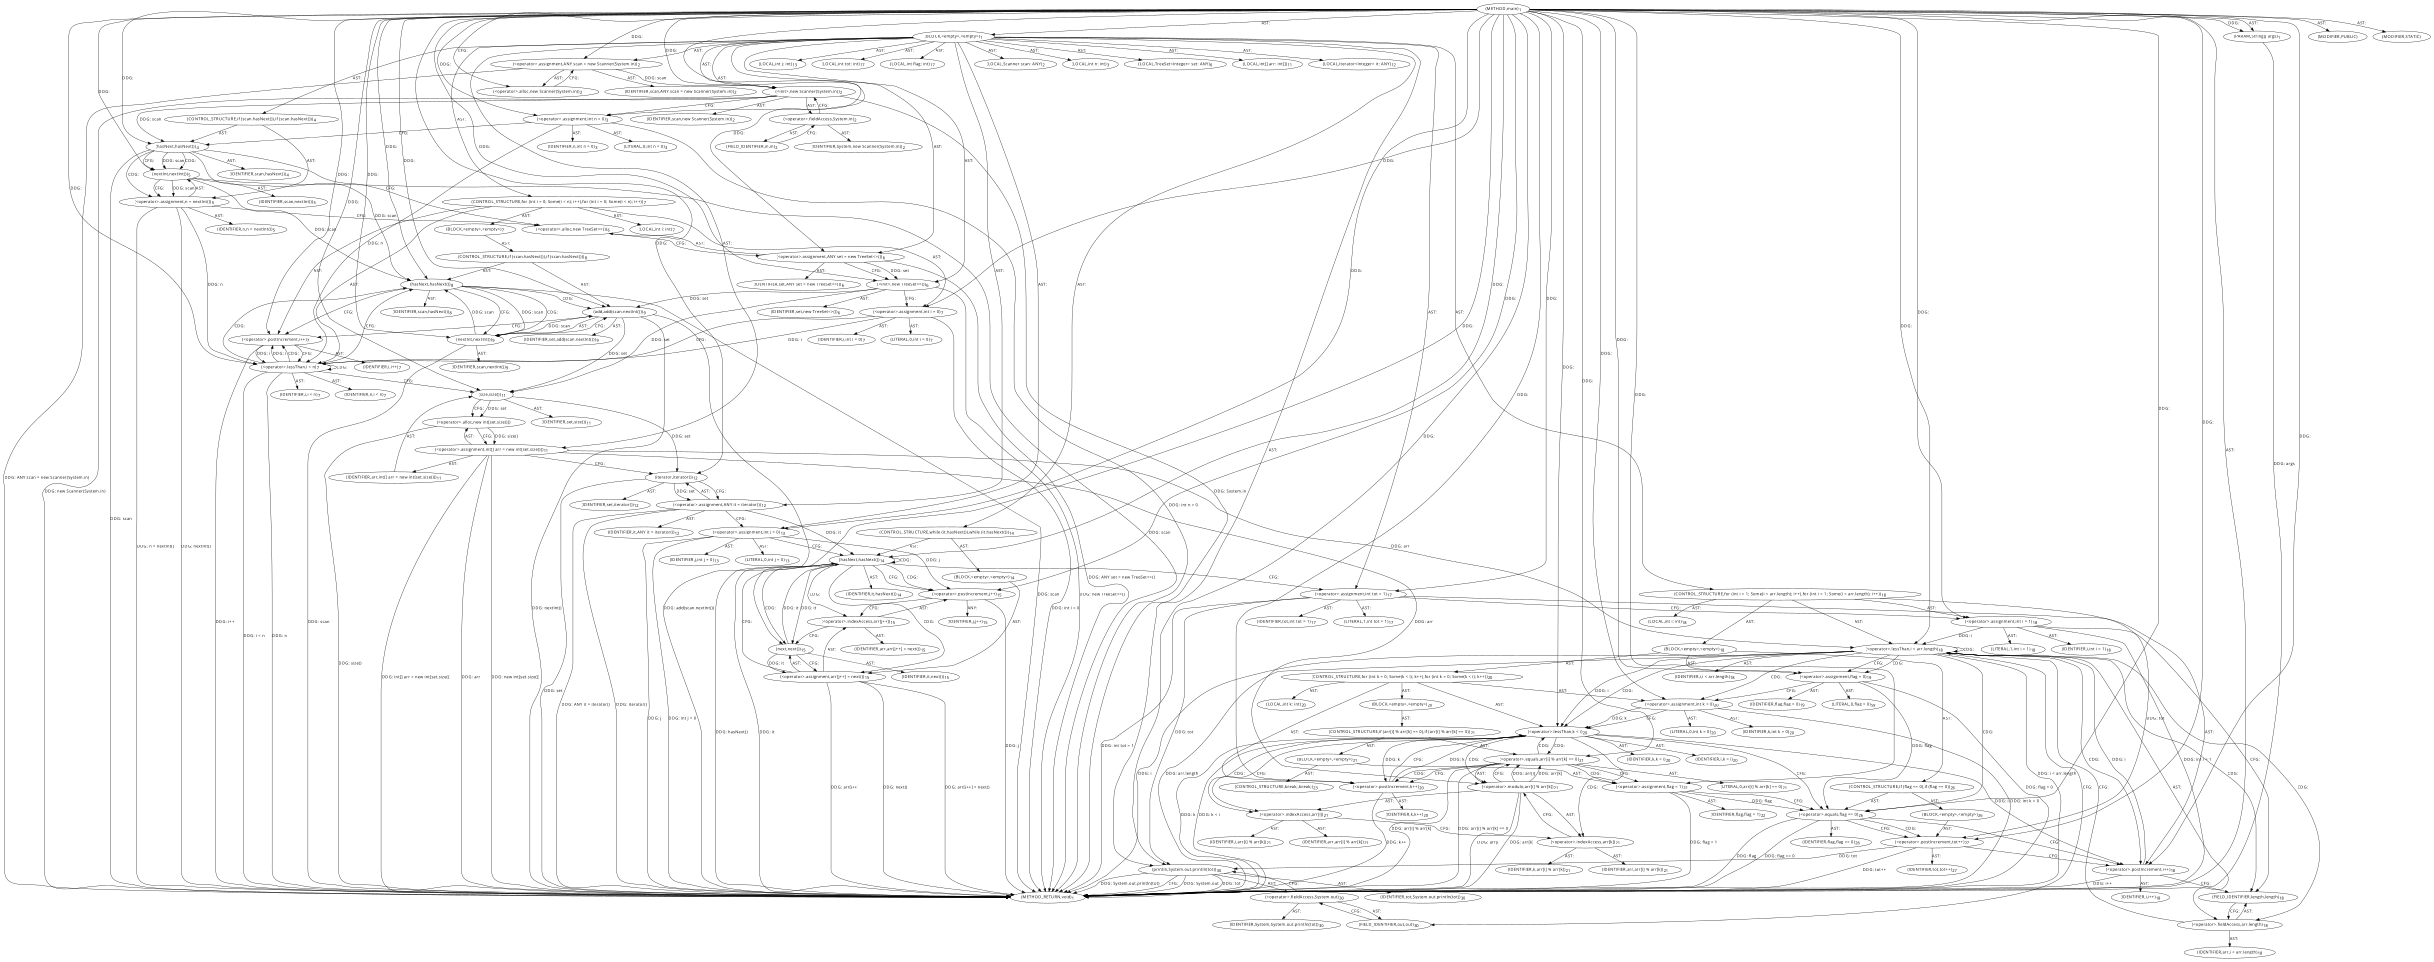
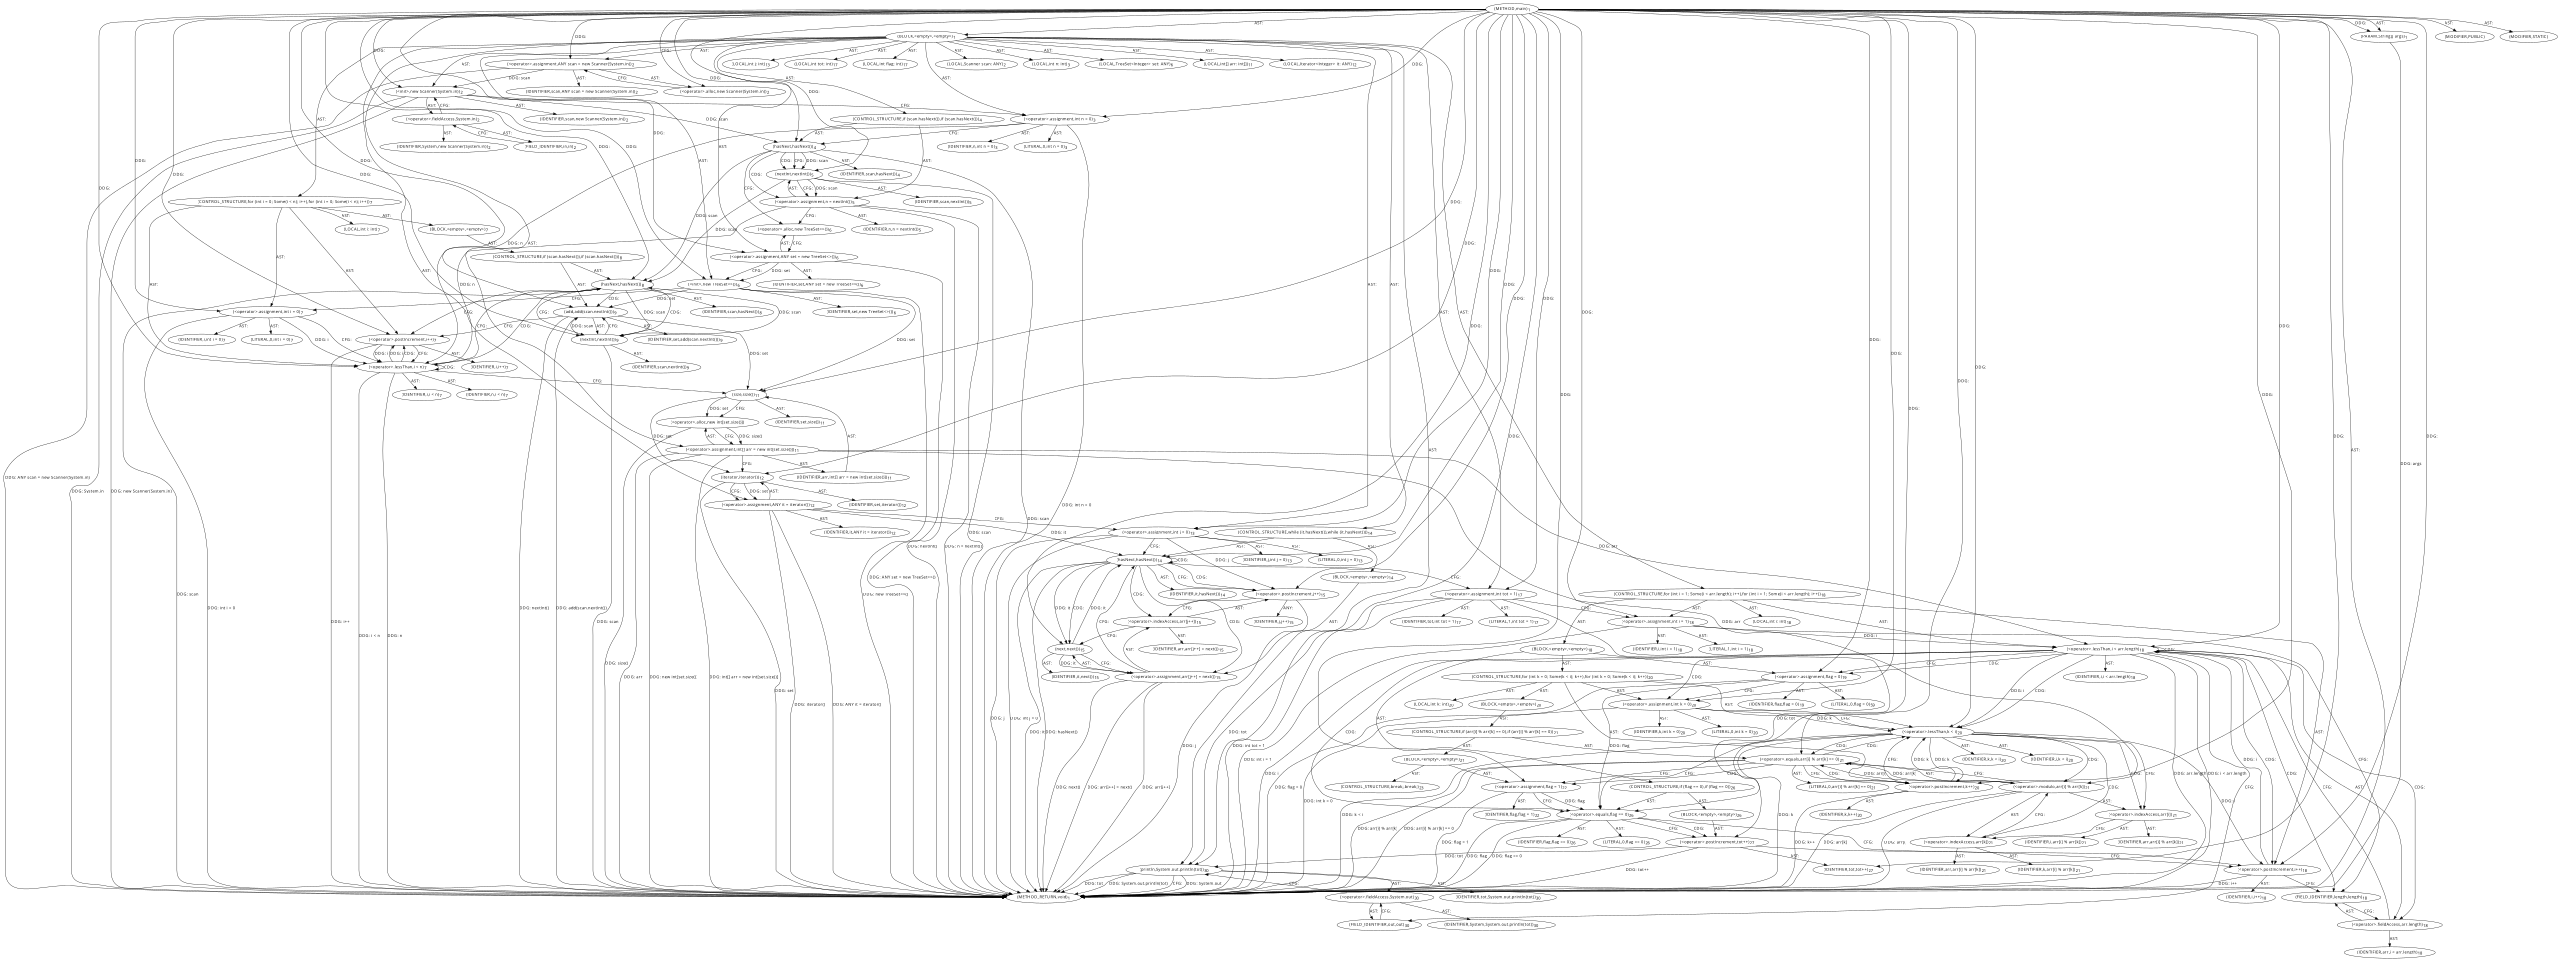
(2203, 168) -> (2331, 240)
none -> (1627, 842)
